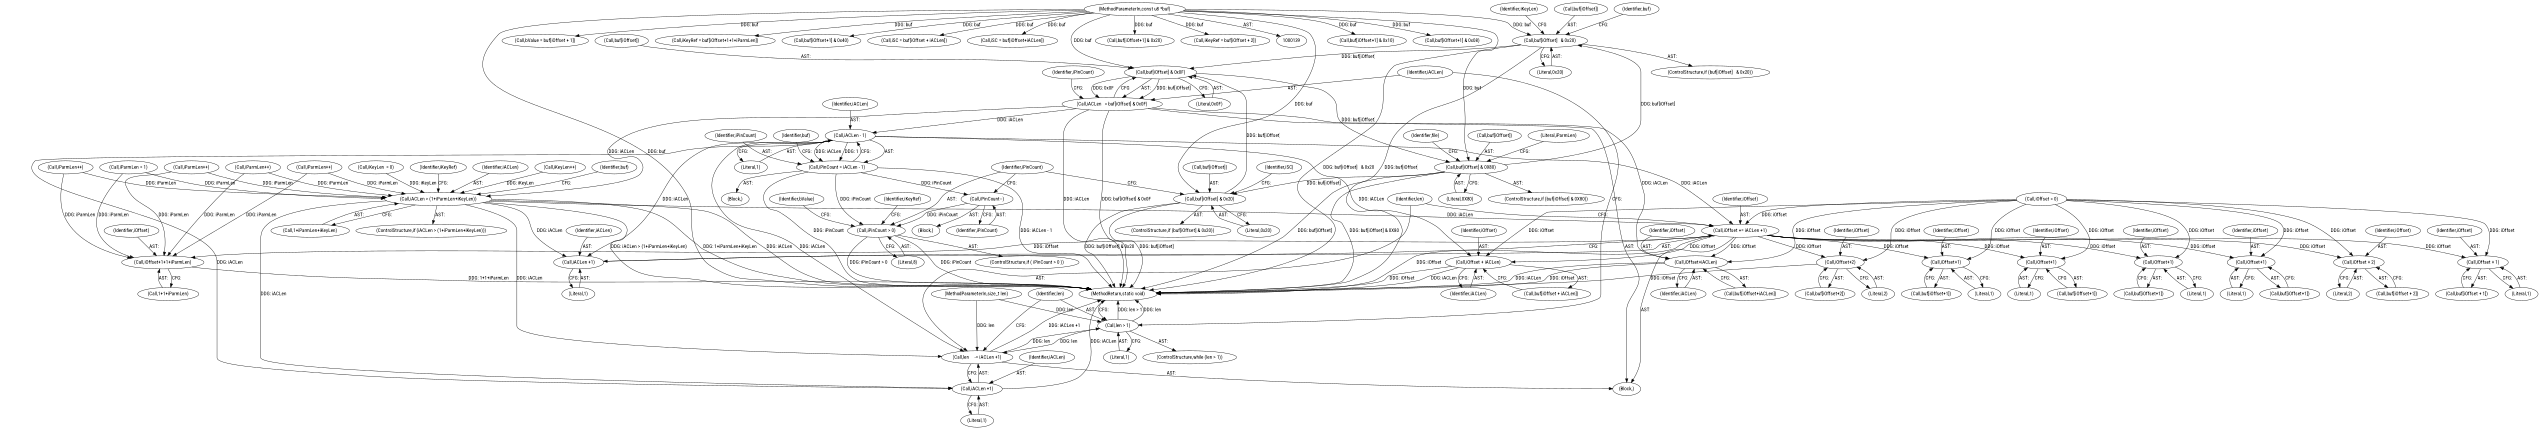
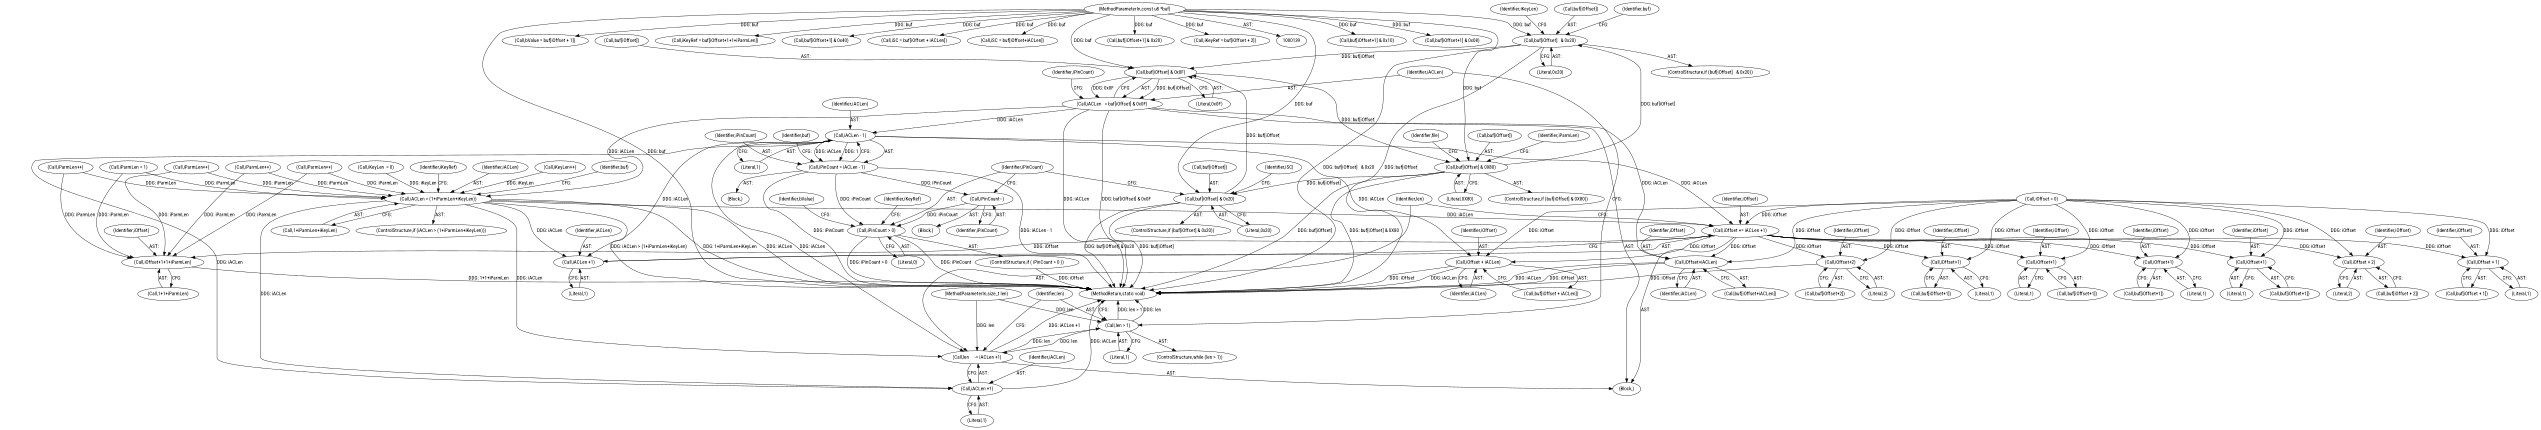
(1559, 136) -> (1559, 136)
(1408, 260) -> (1060, 281)
(908, 262) -> (908, 262)
